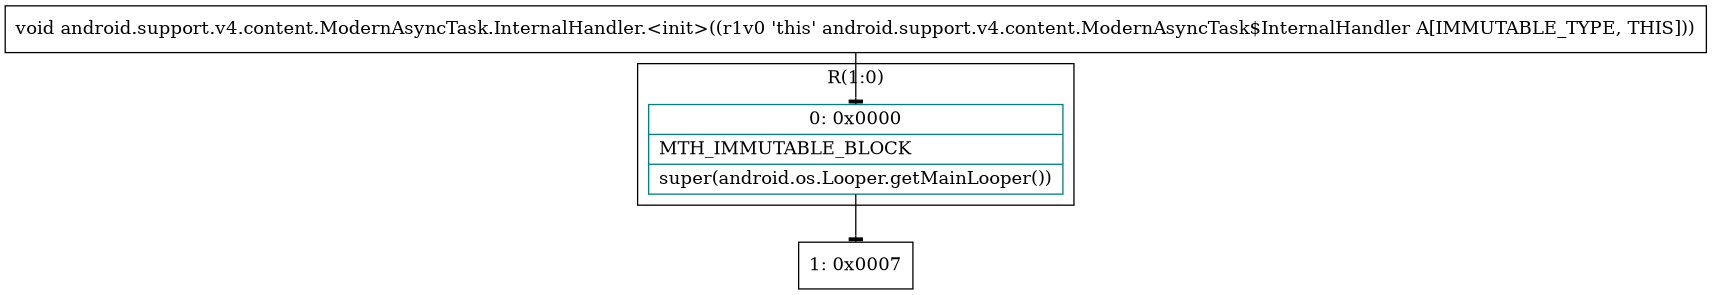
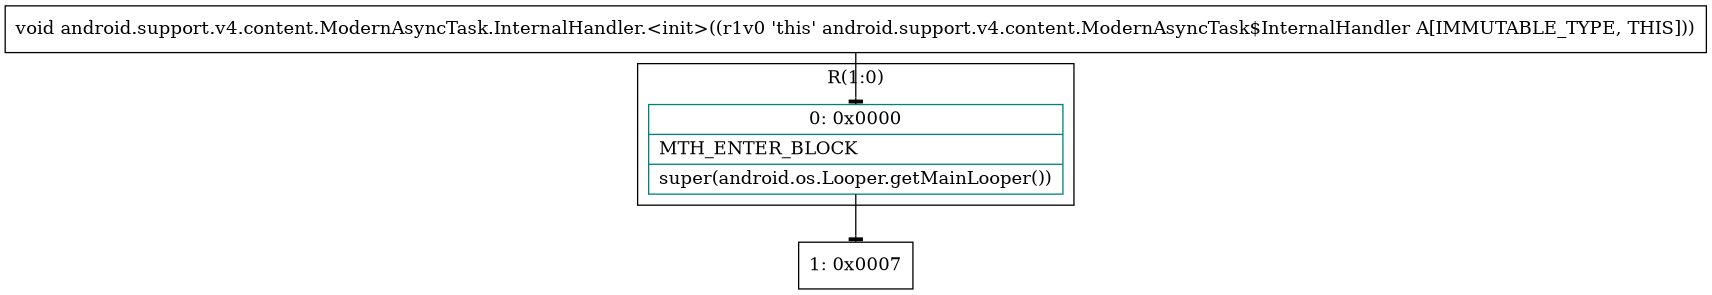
(786, 149) -> (759, 149)
